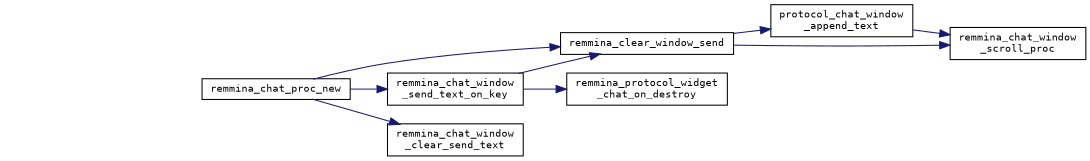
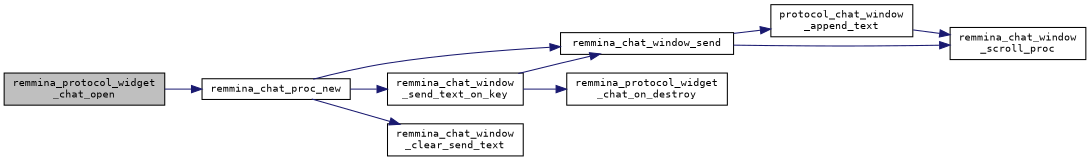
(647, 44) -> (647, 44)
none -> (84, 89)
